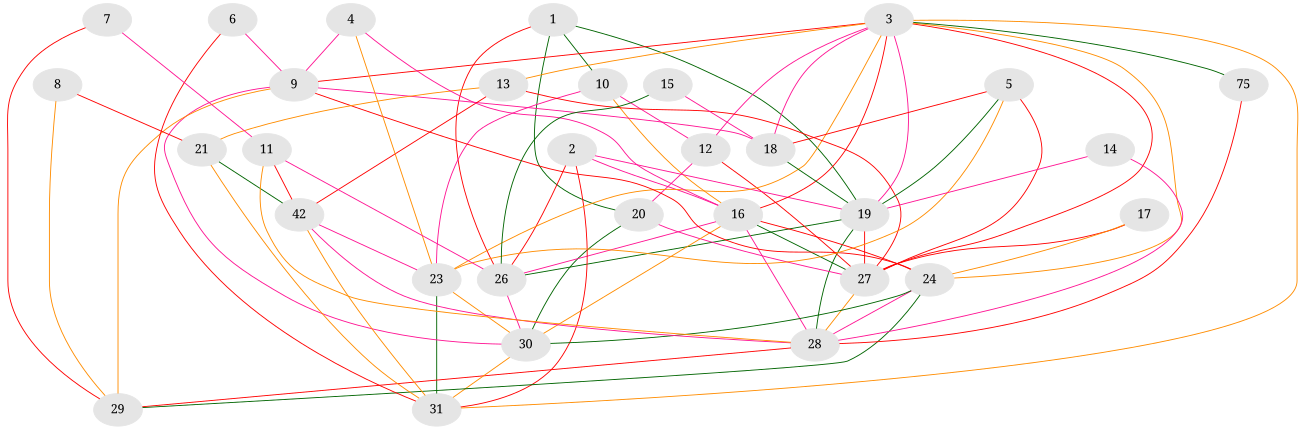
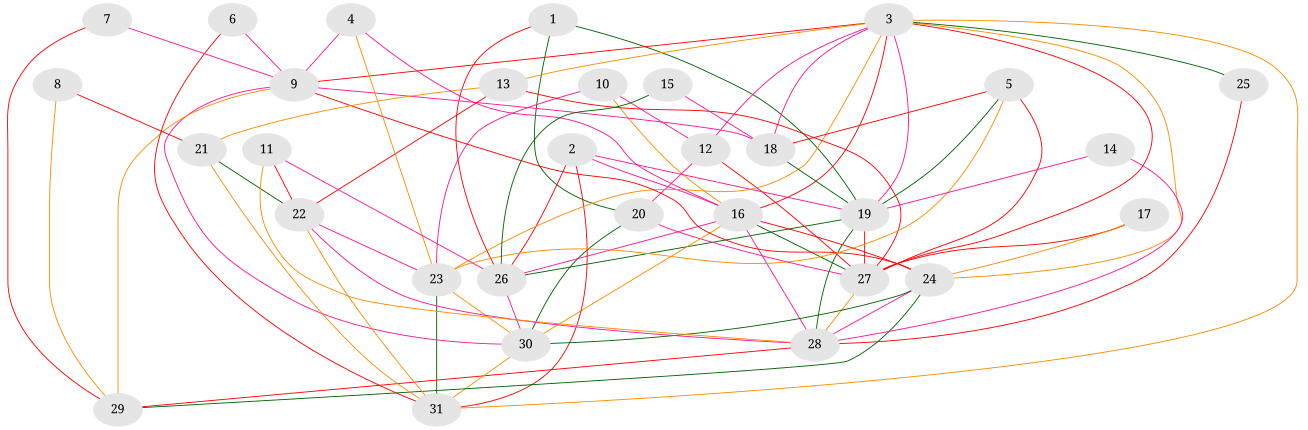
(574, 48) -> none
(1244, 85) -> (1244, 85)
(190, 87) -> (197, 51)
(299, 215) -> (299, 215)
